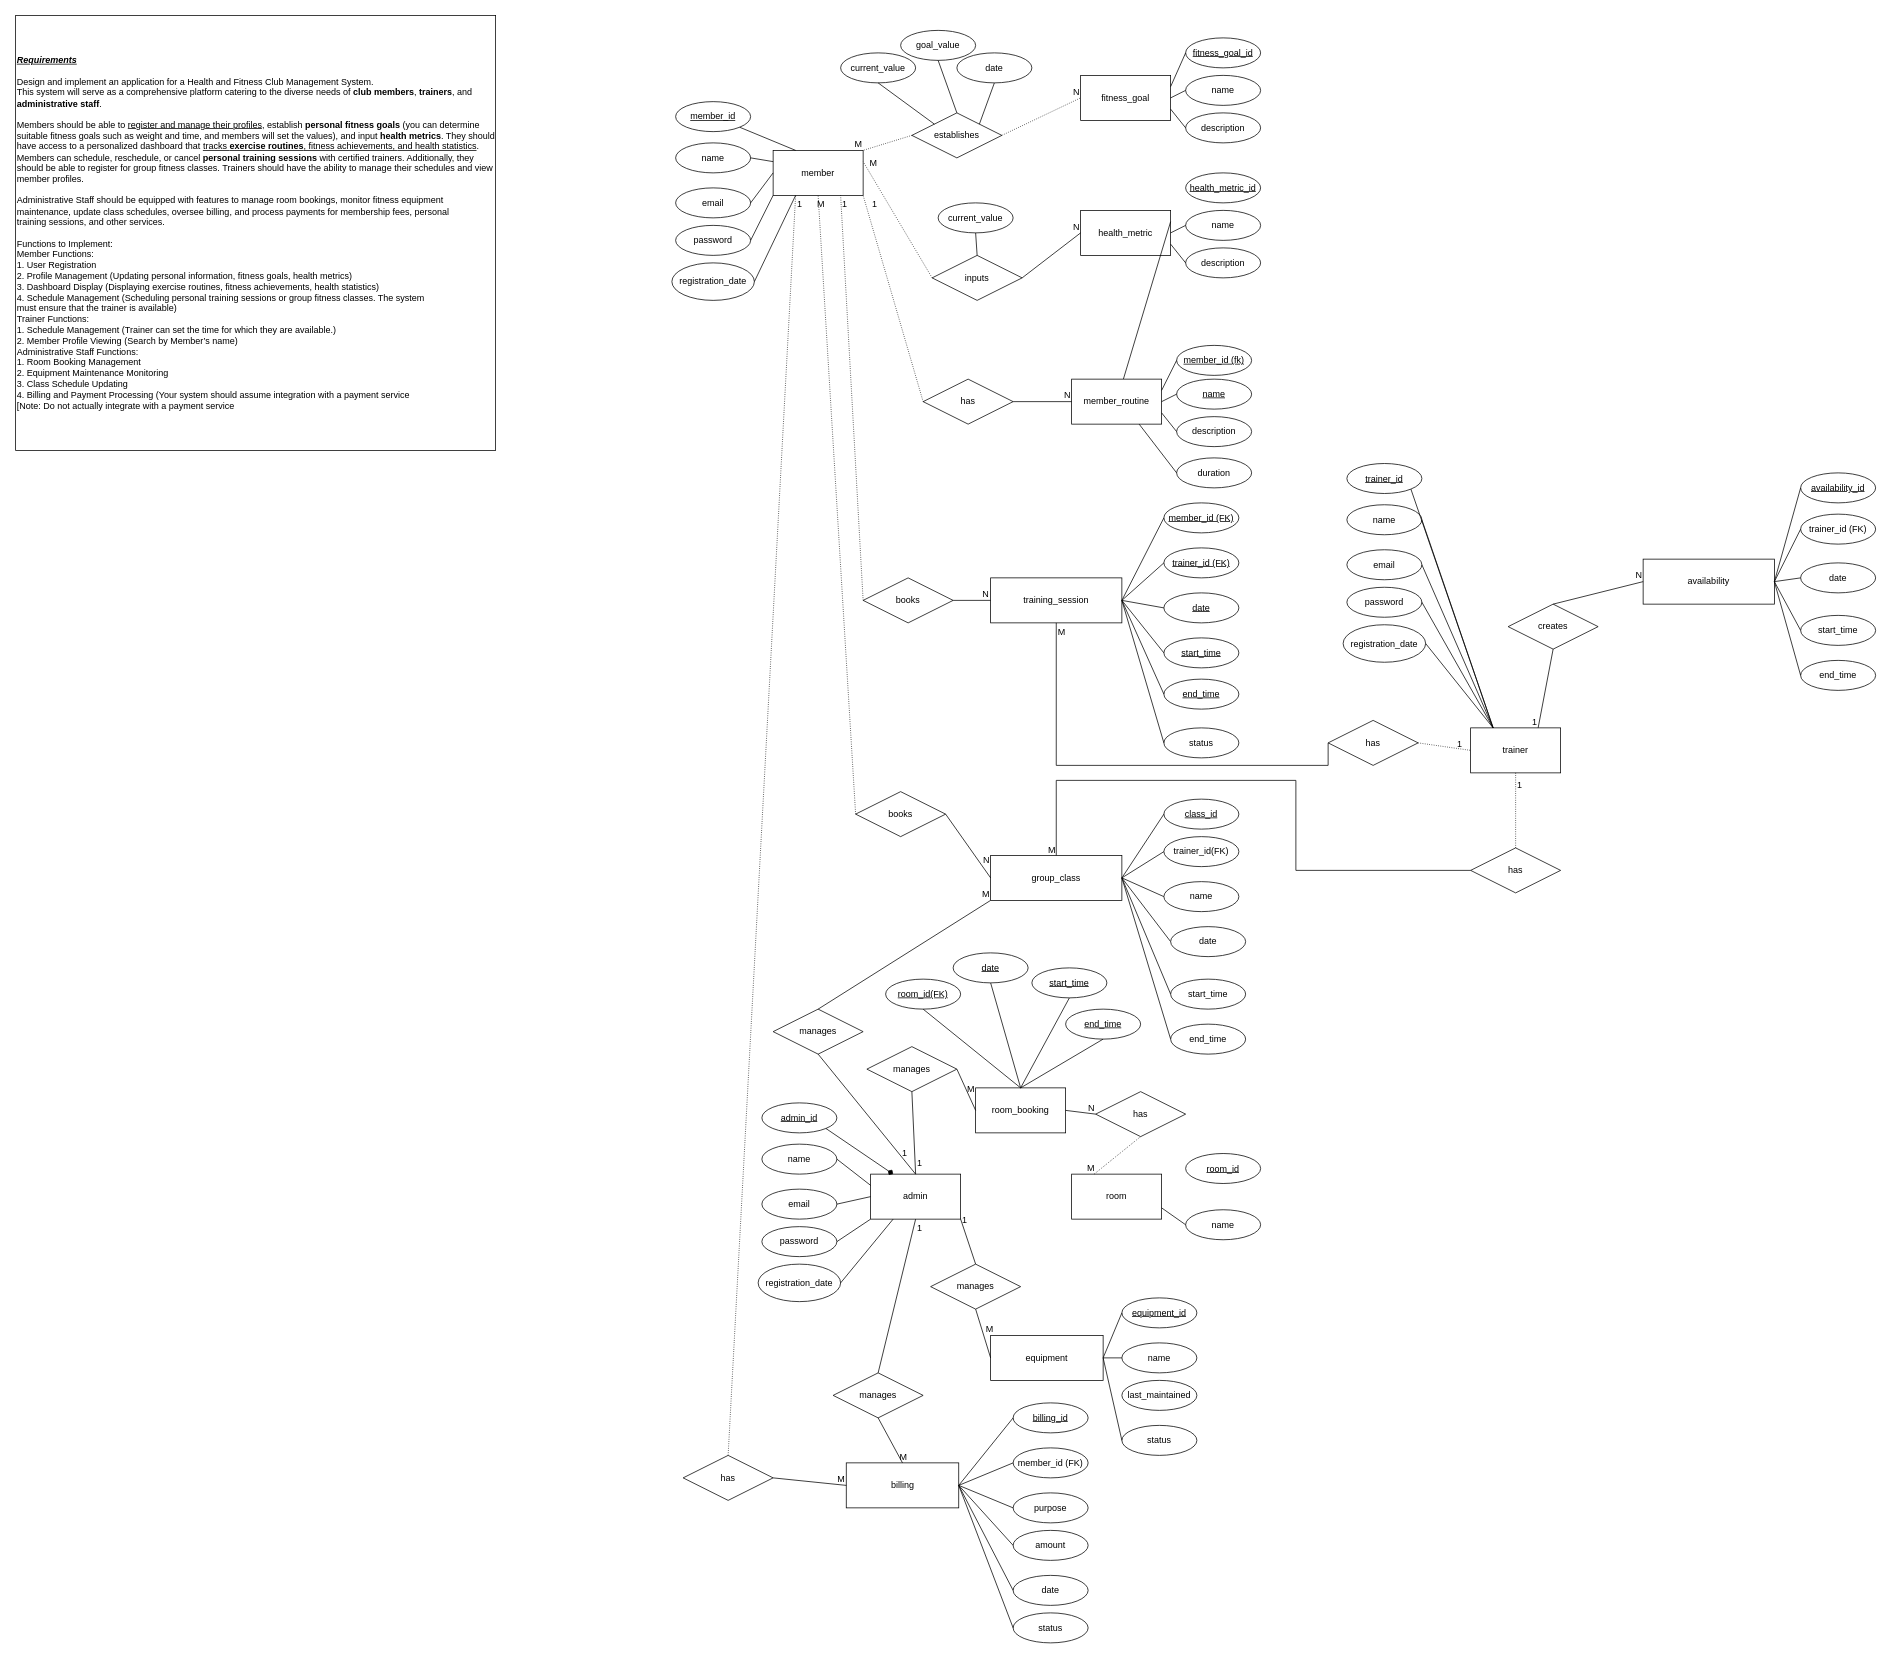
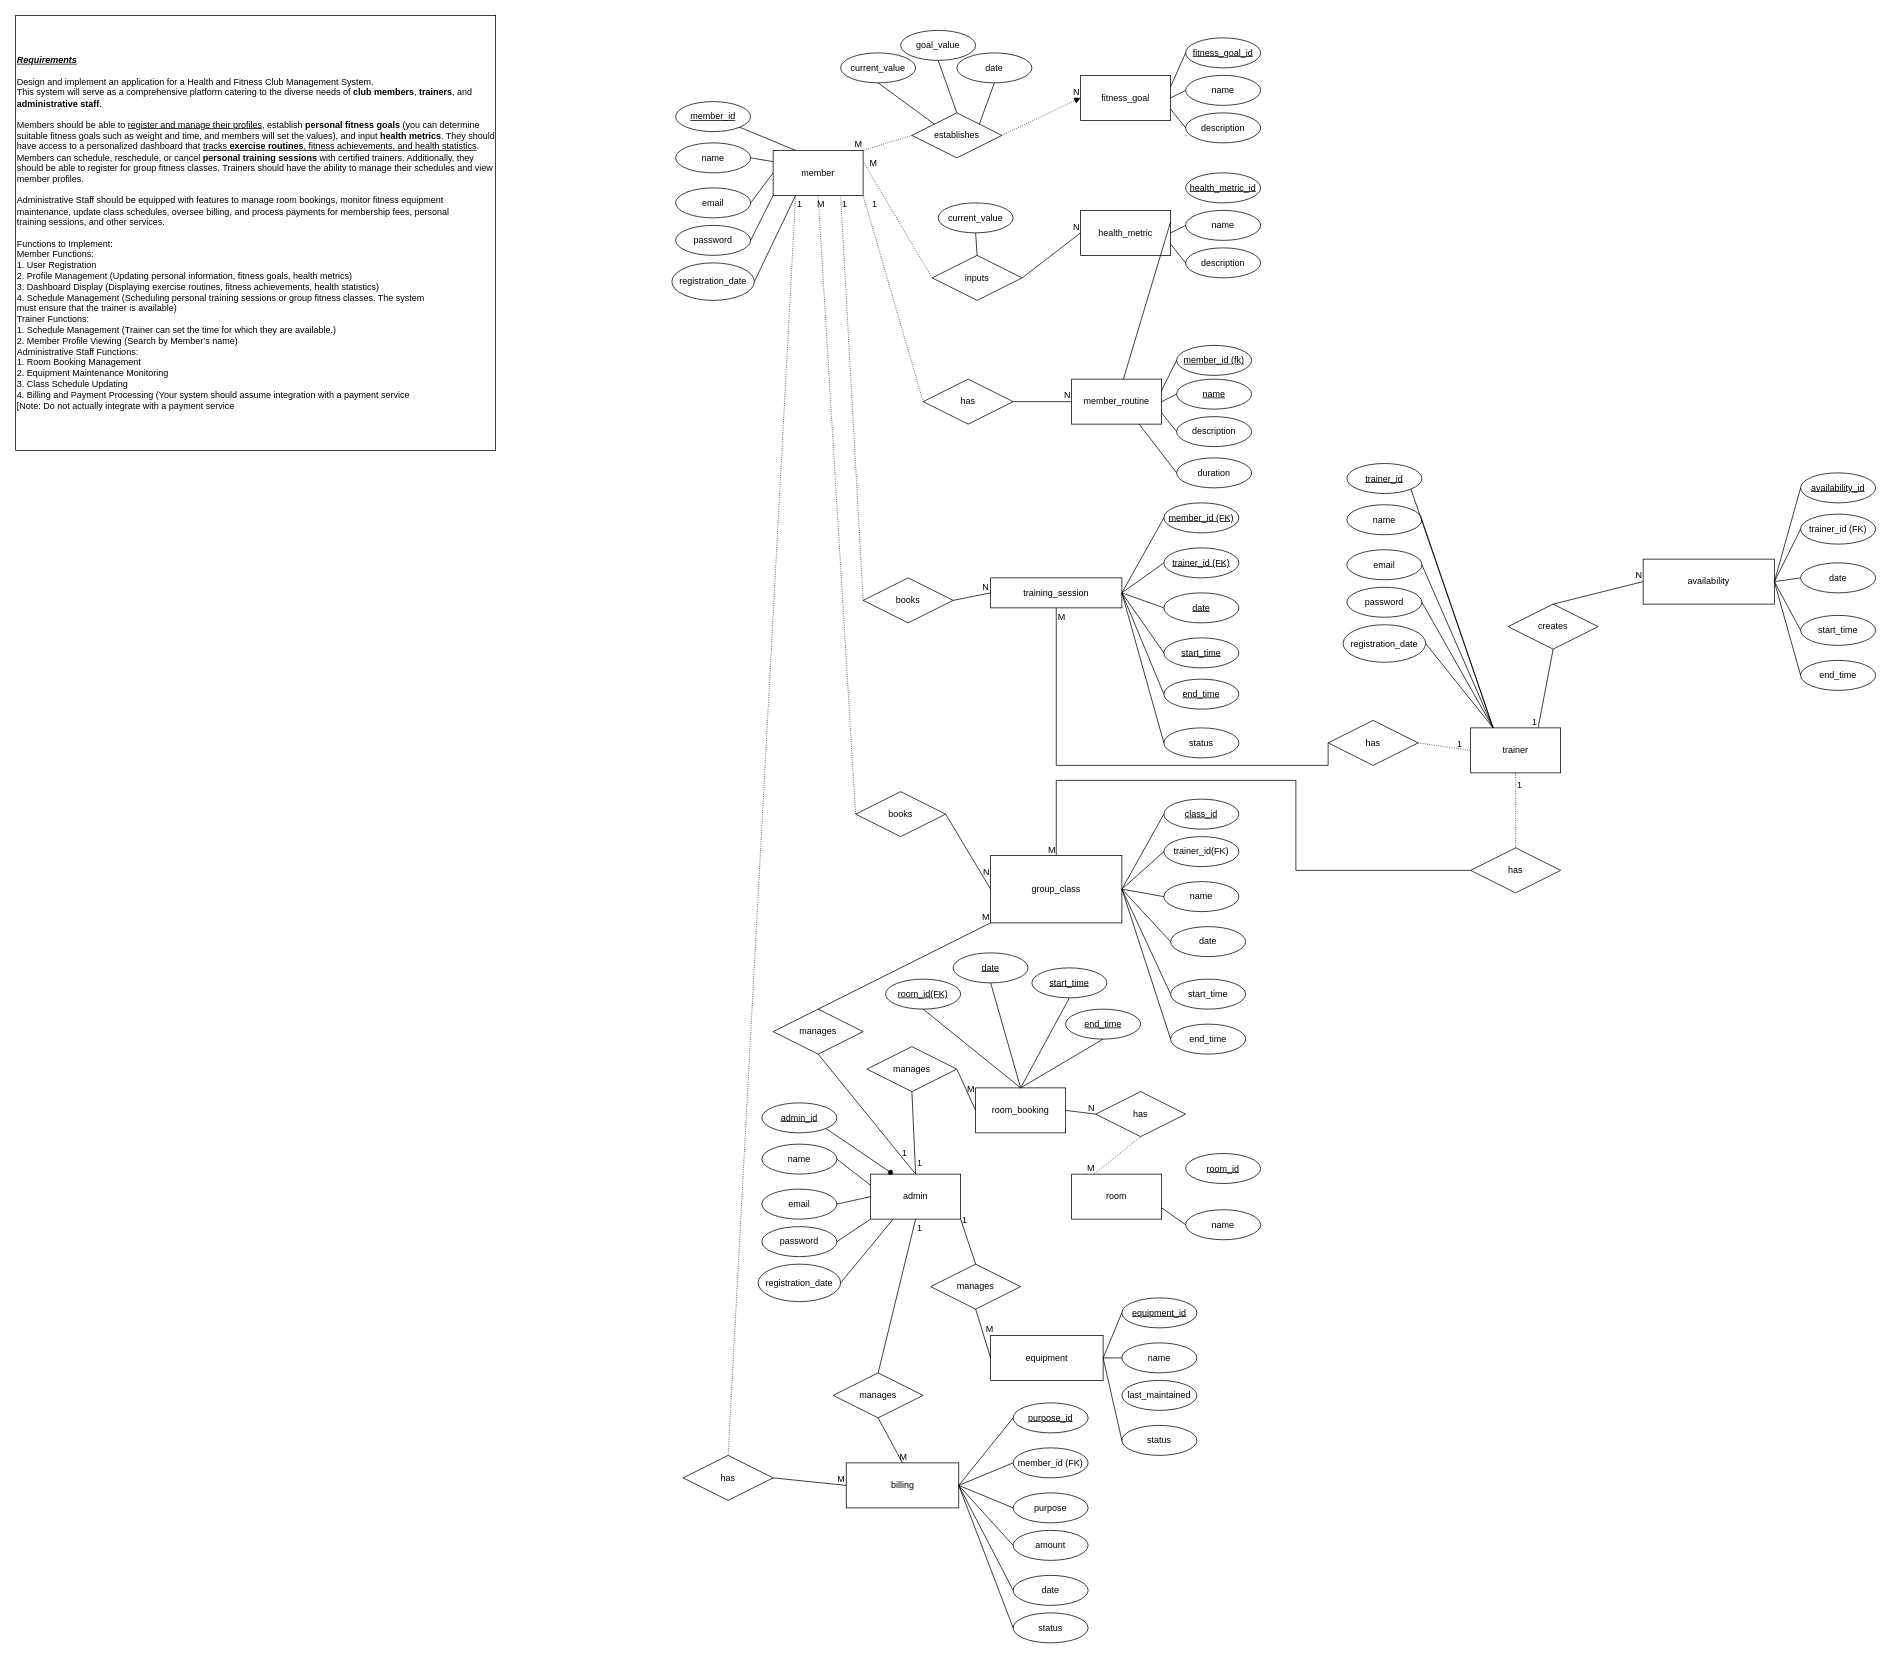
(1077, 100) -> (1074, 101)
(1056, 600) -> (1056, 593)
(1056, 878) -> (1056, 889)
(1050, 1418) -> (1050, 1418)
